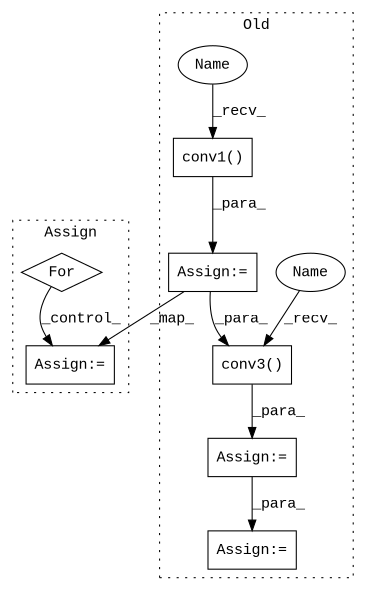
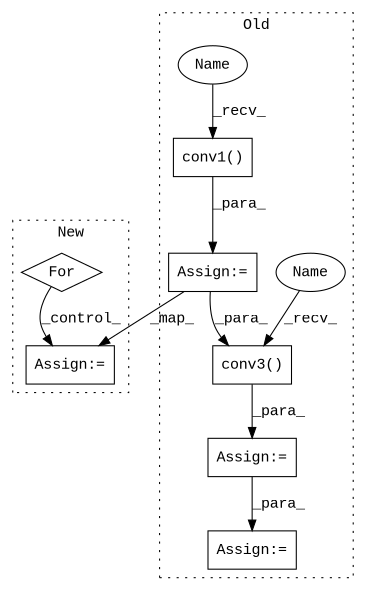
(71, 232) -> (71, 232)
